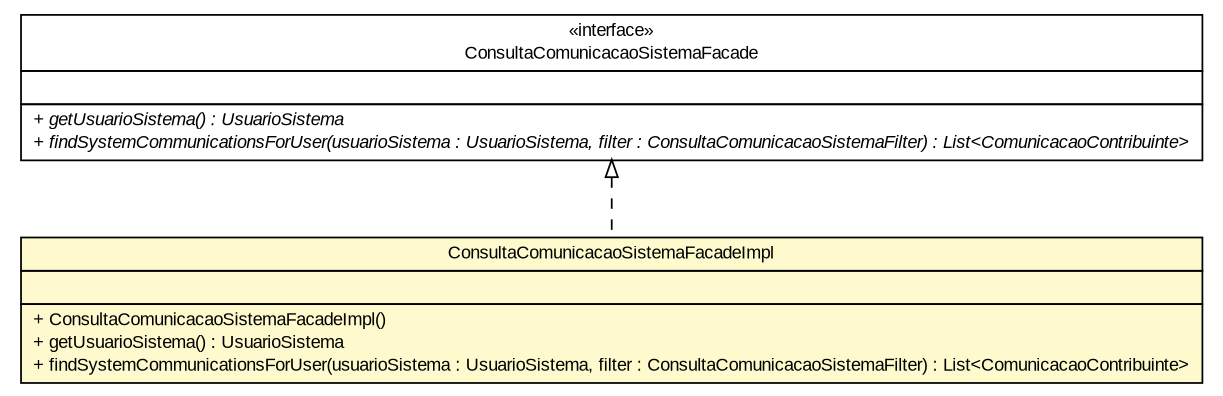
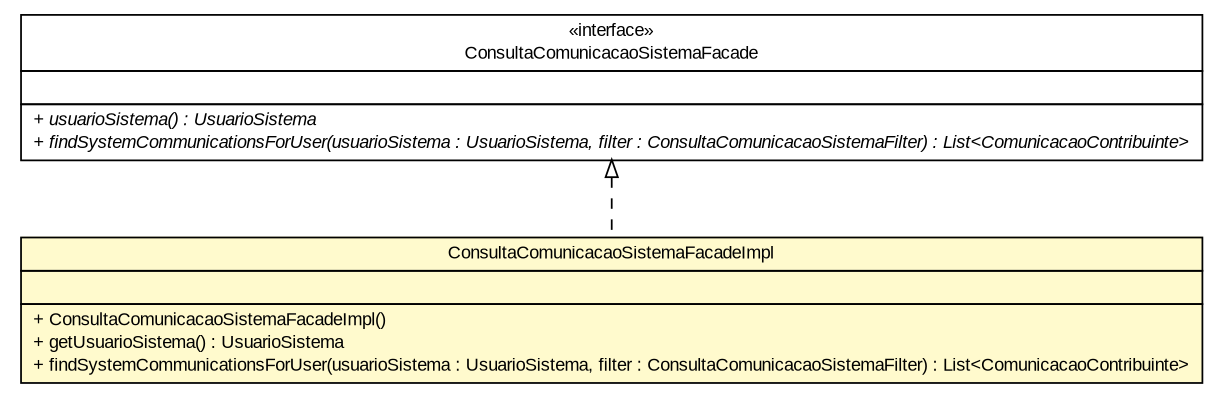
(189, 120) -> (175, 120)
